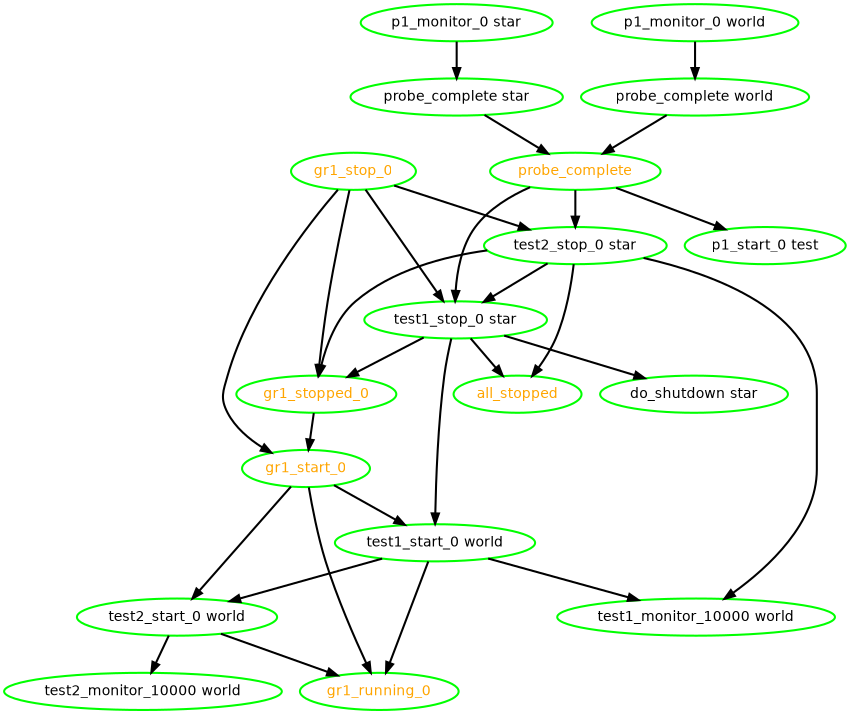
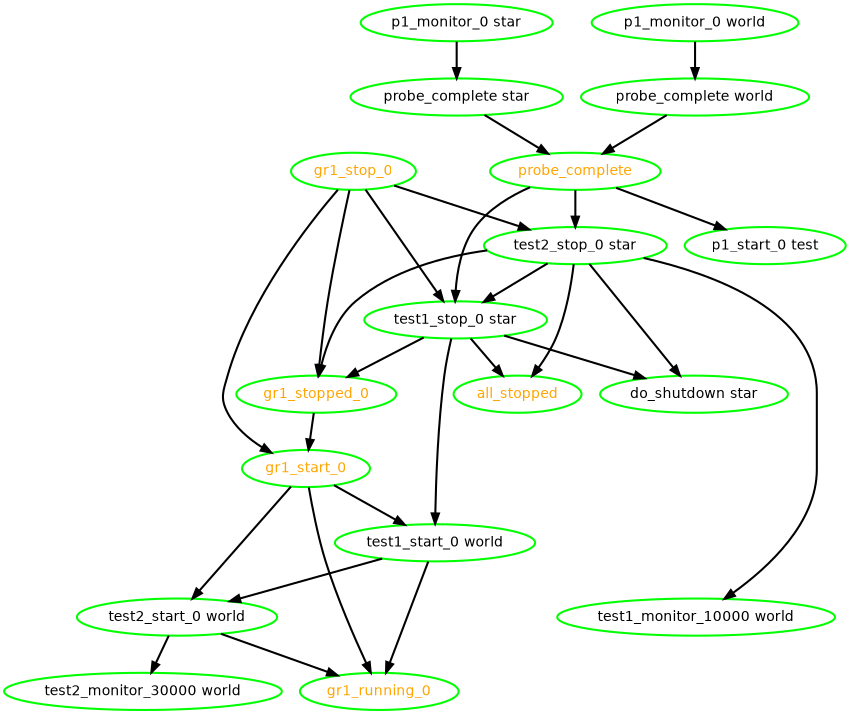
none -> (631, 316)
(558, 578) -> none
(143, 691) -> (143, 691)
